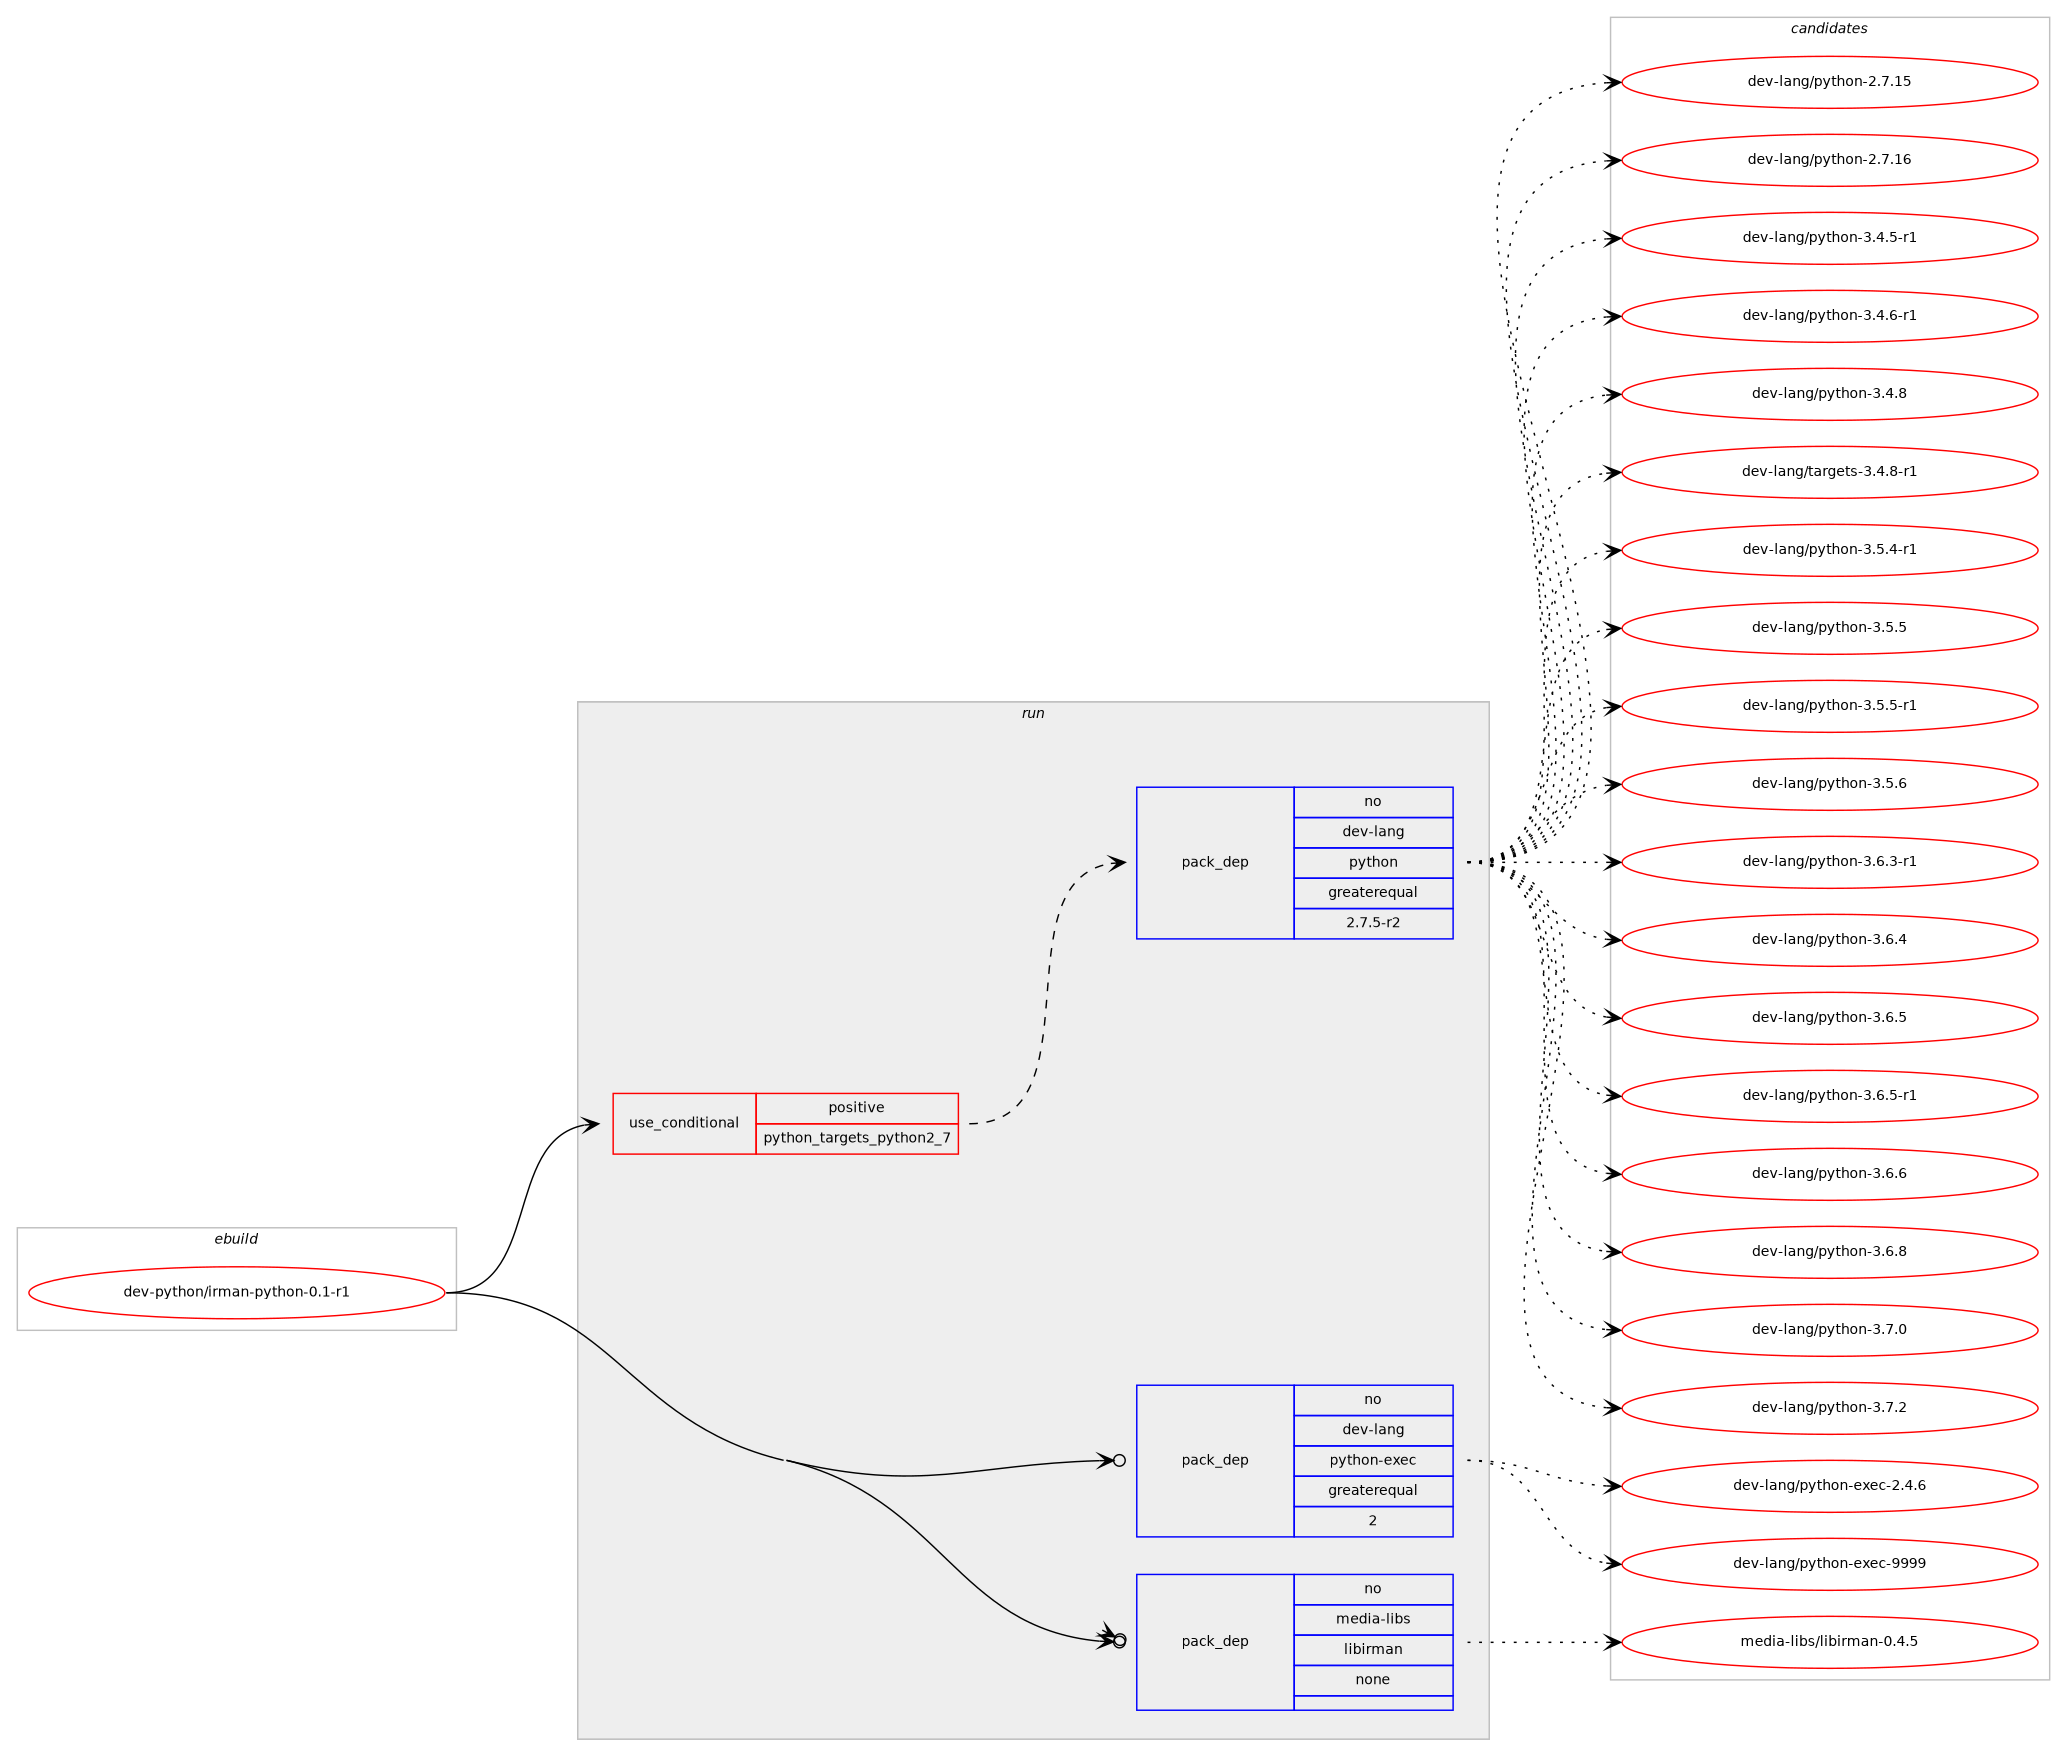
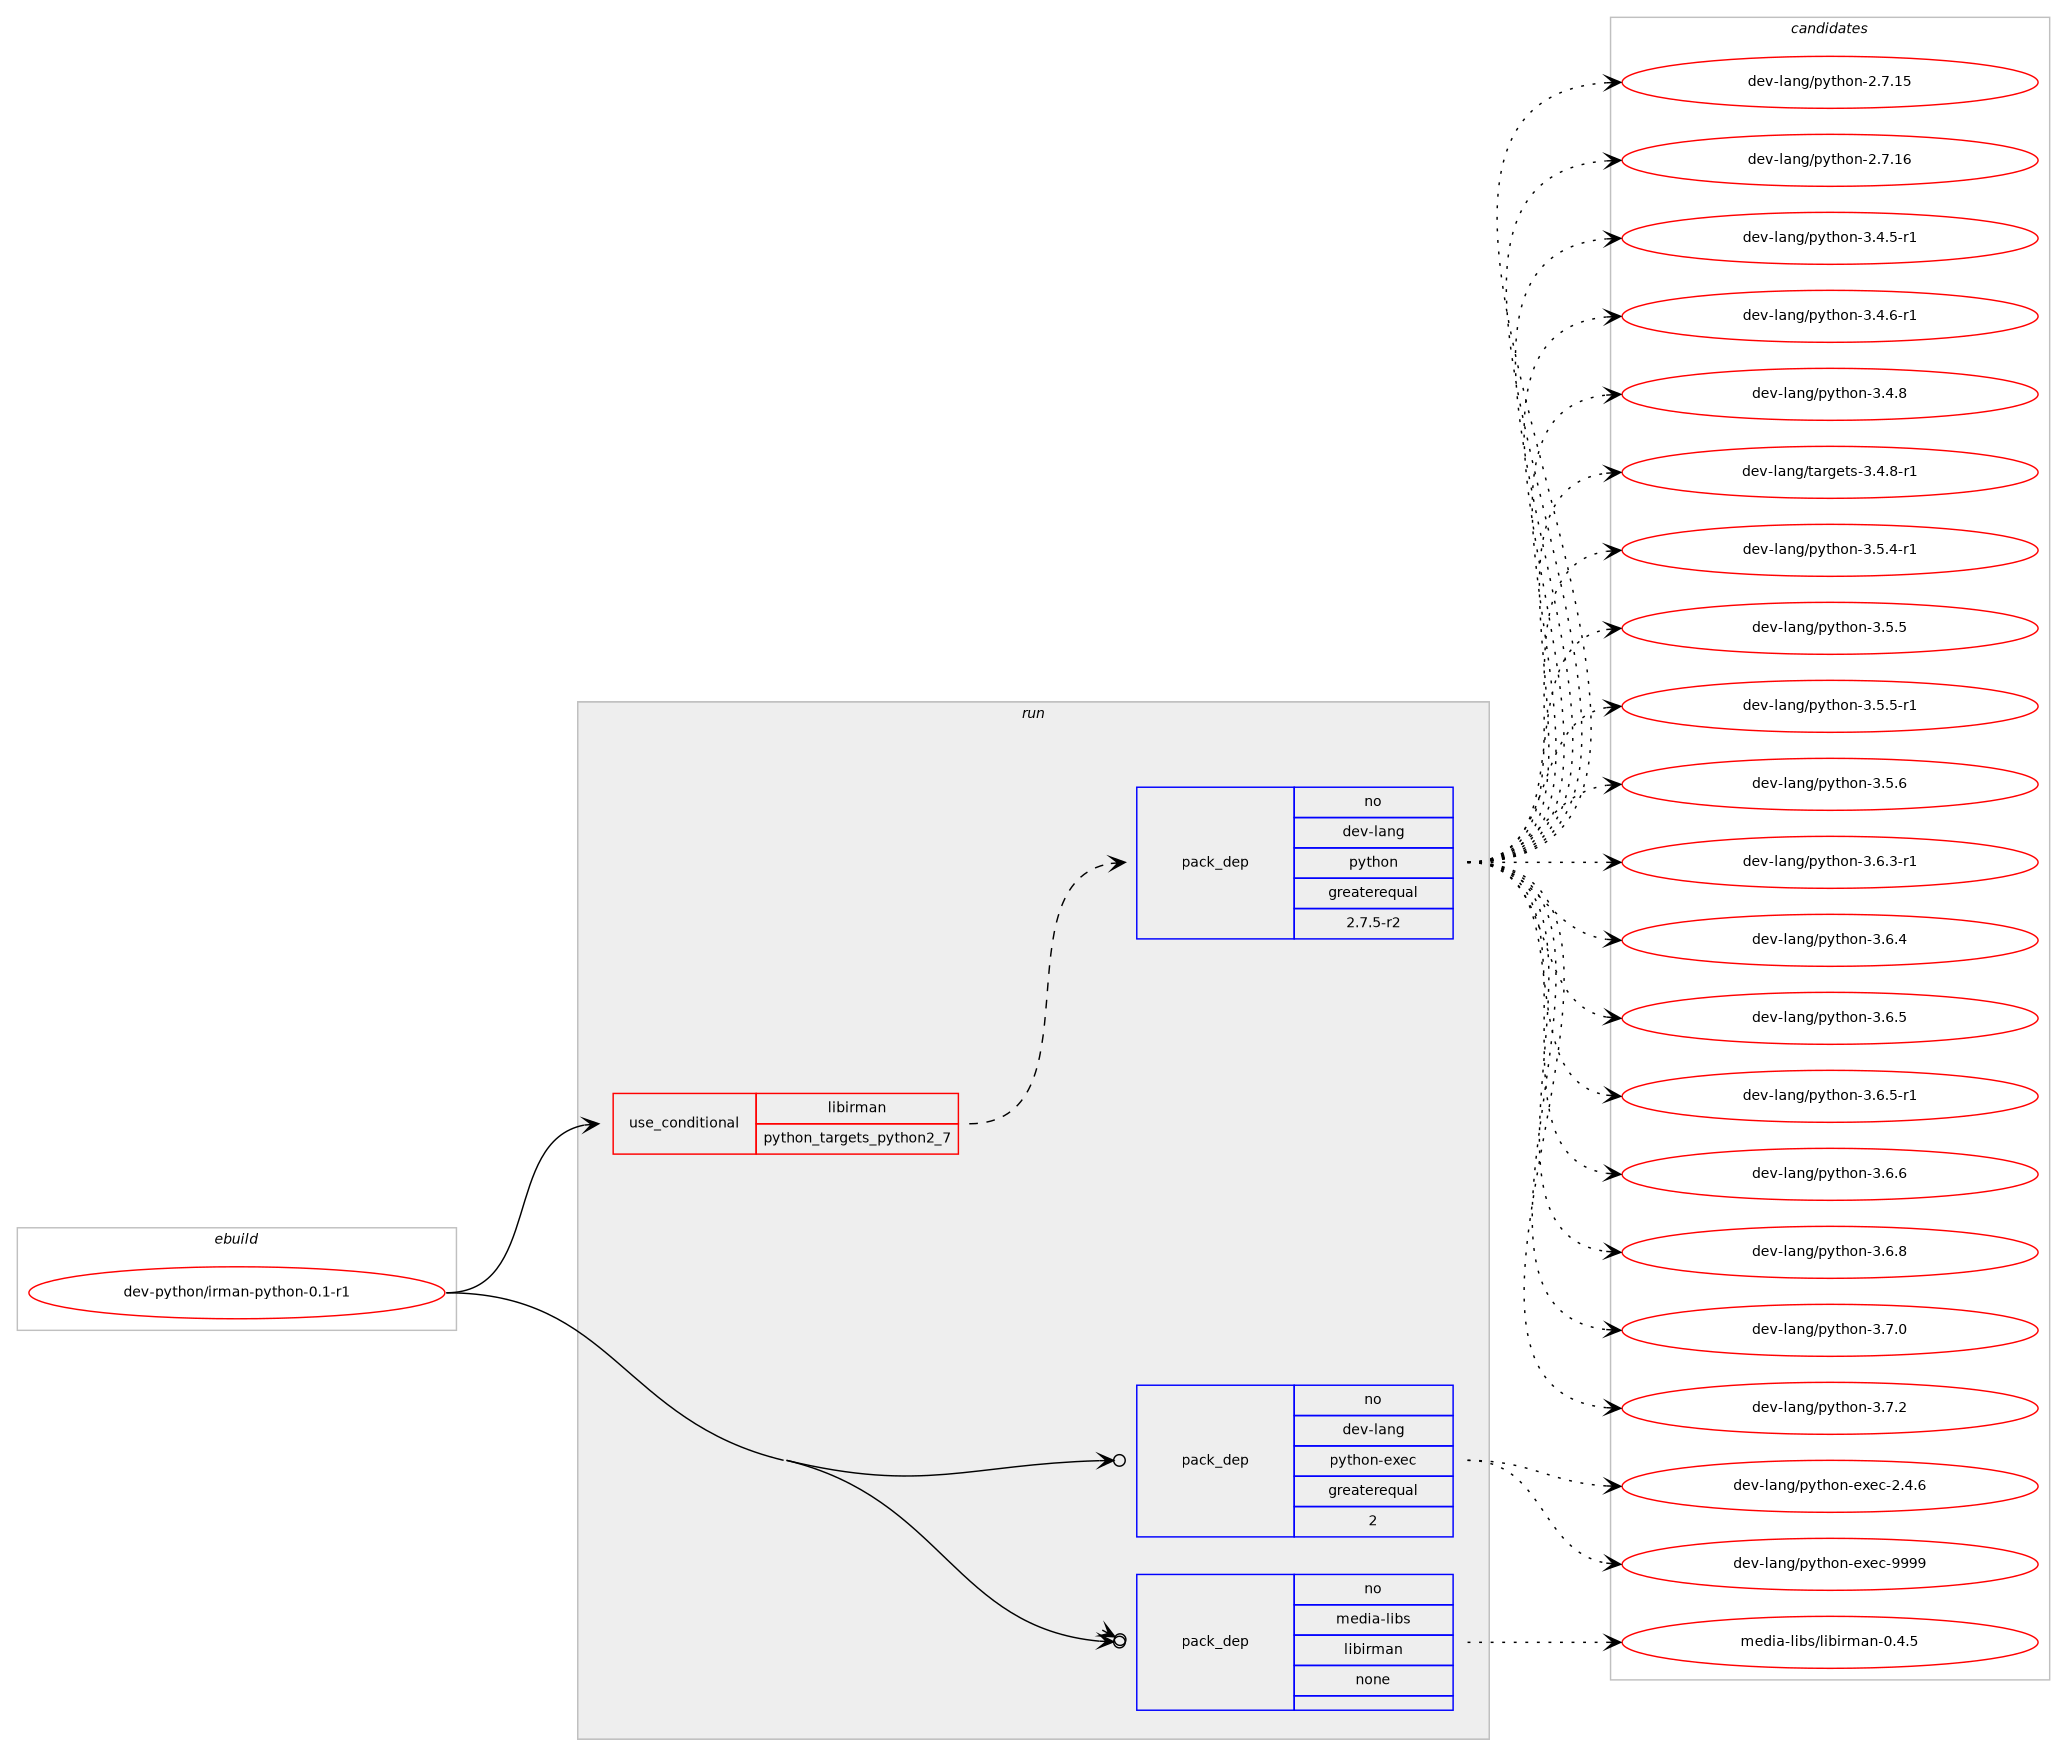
(857, 1108) -> (857, 1108)
